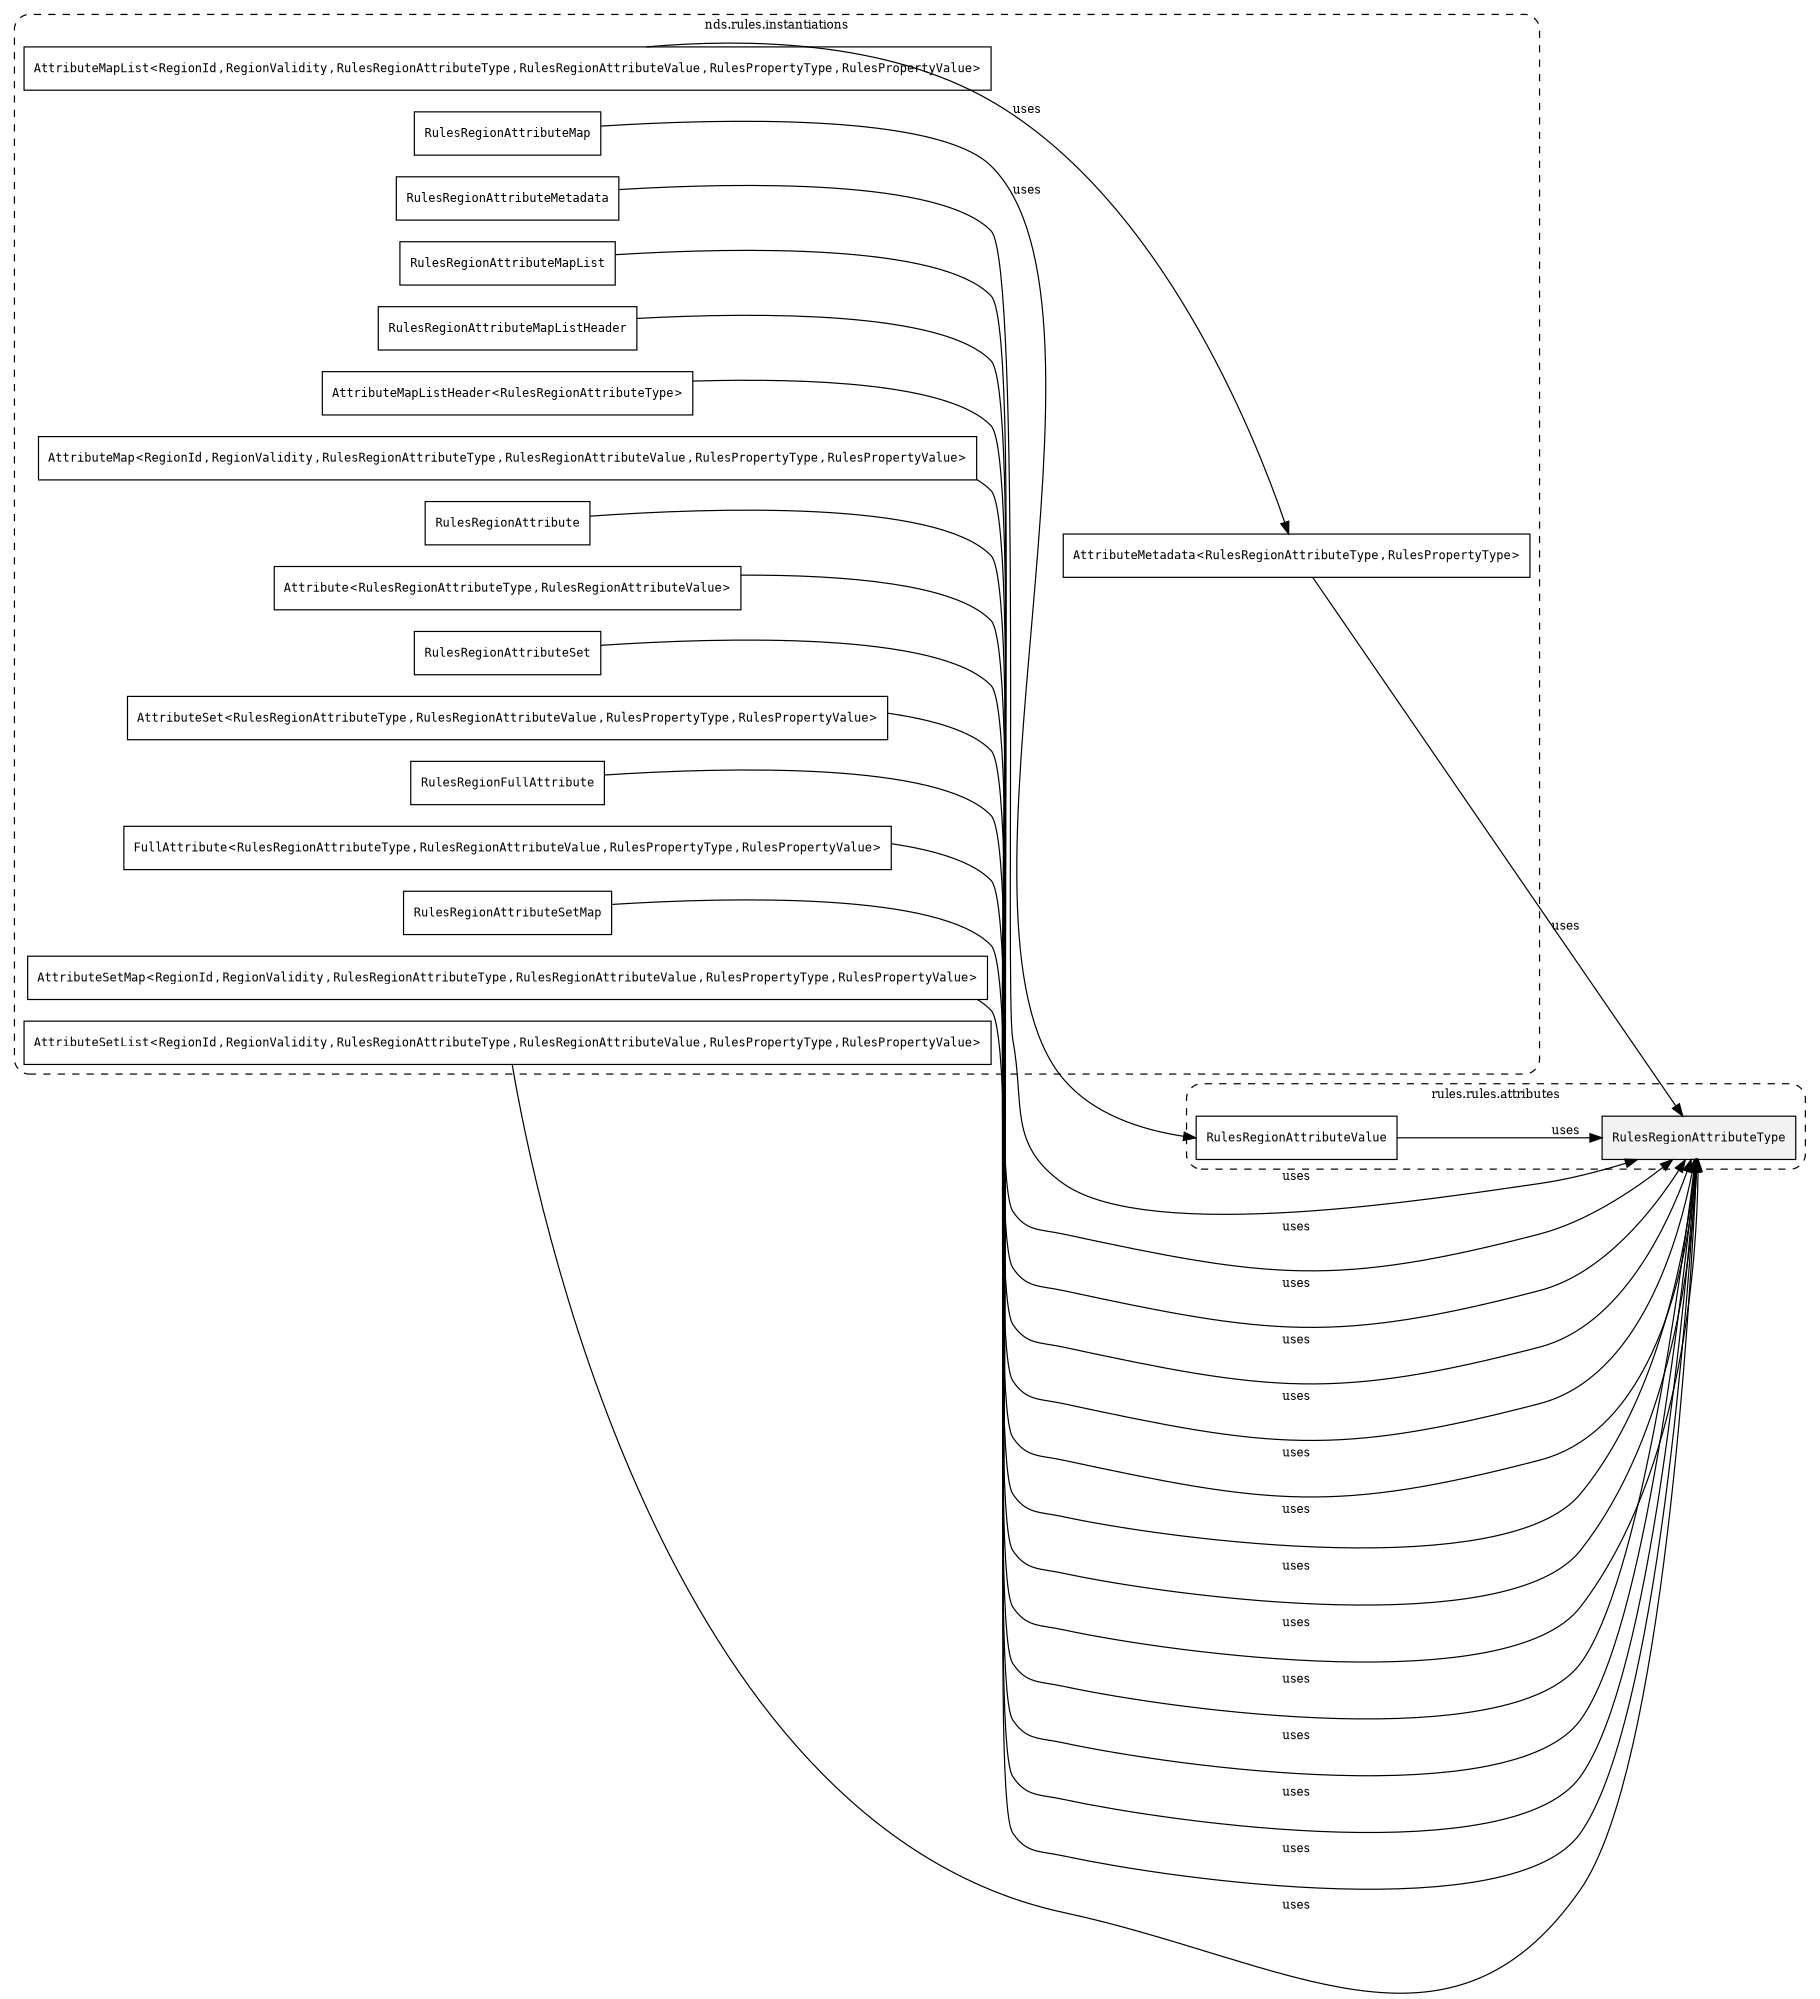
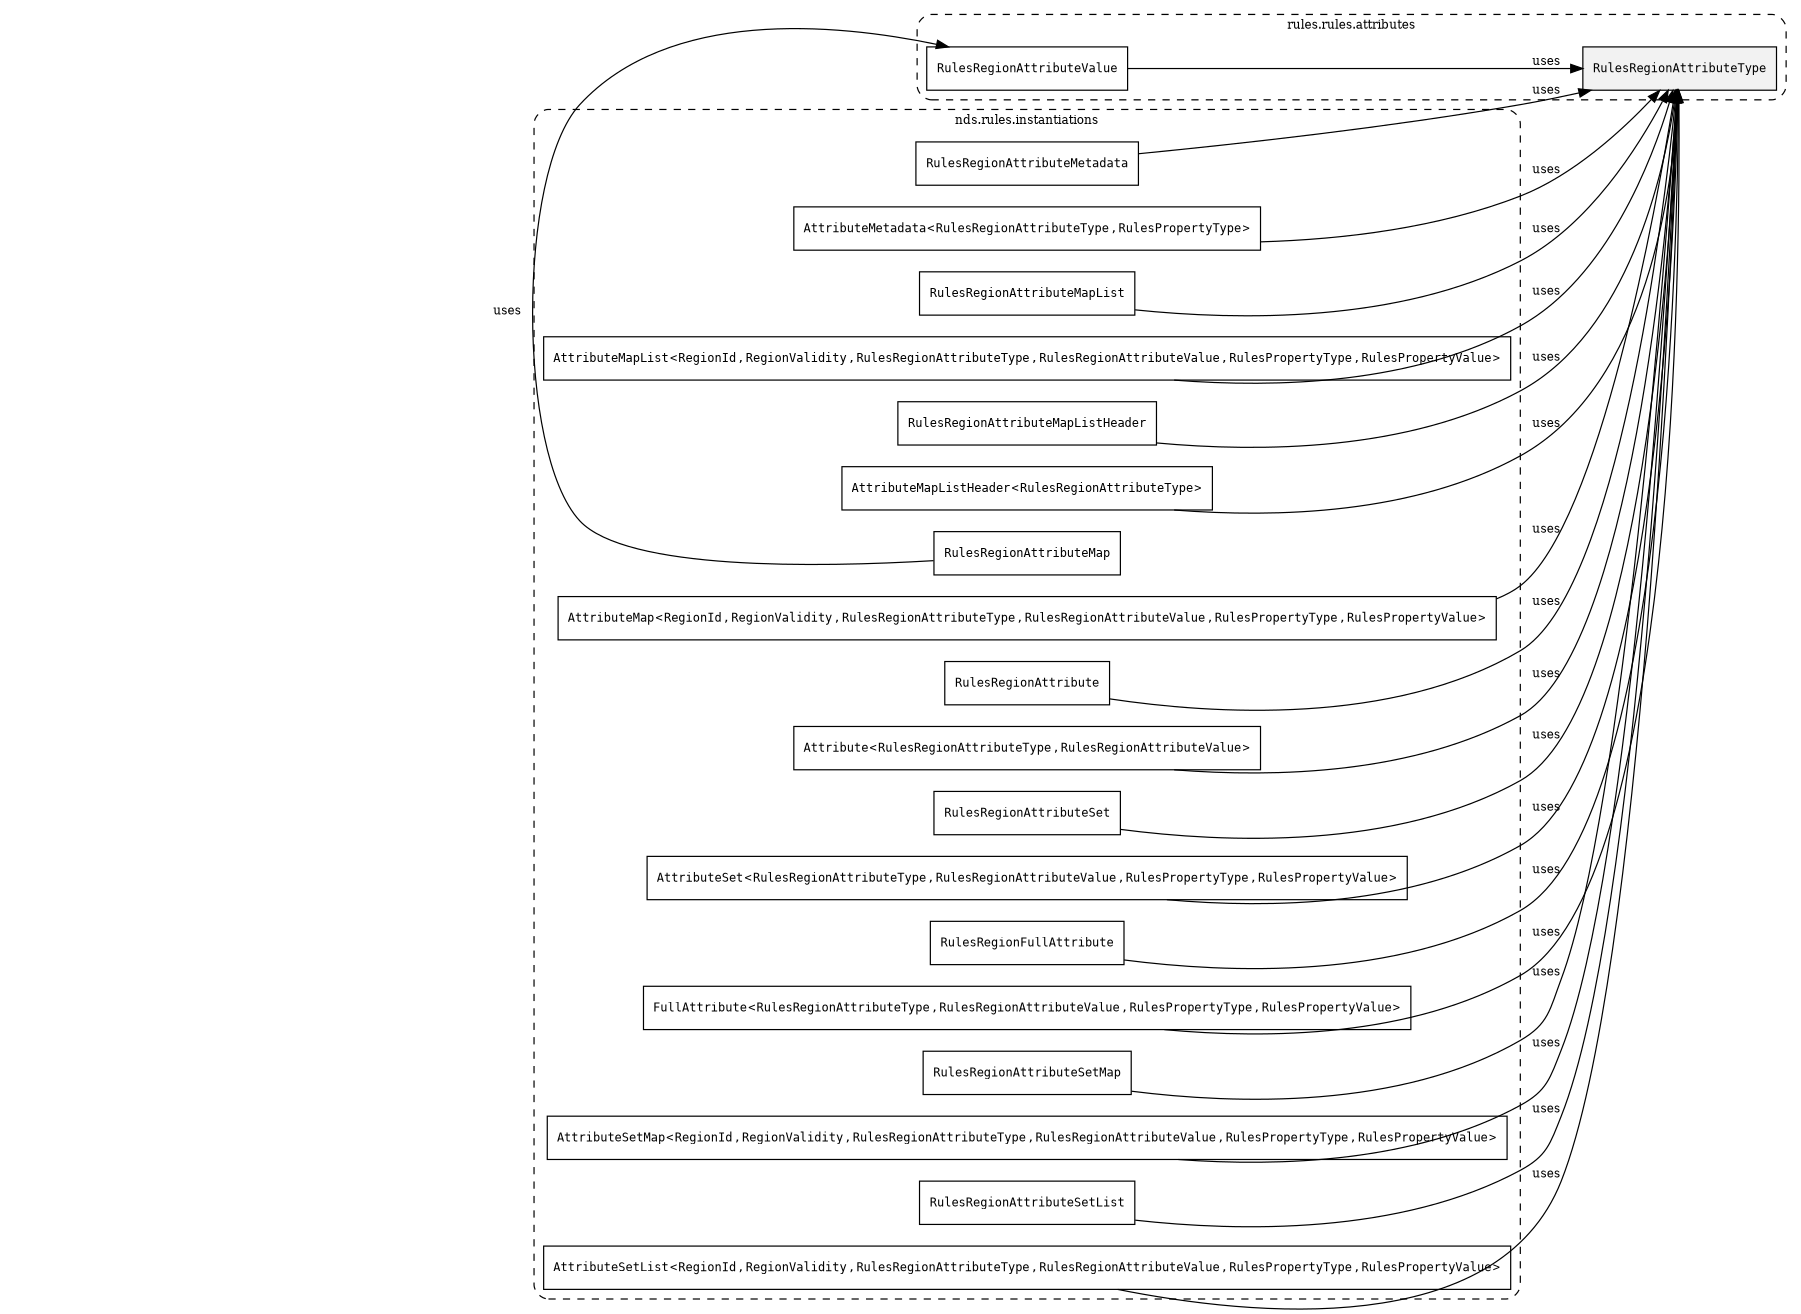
(1059, 151) -> (1484, 343)
none -> (1027, 1203)
